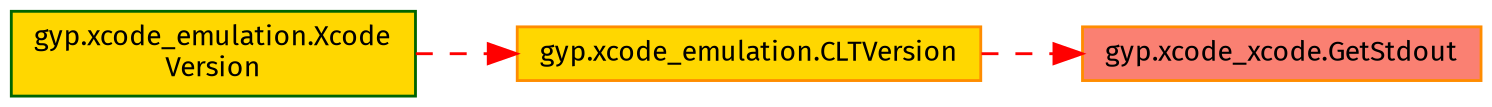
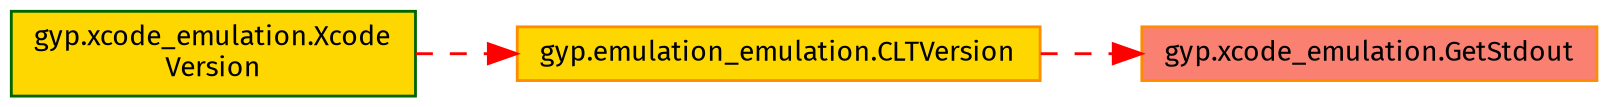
(749, 54) -> (779, 54)
(1282, 54) -> (1369, 54)
